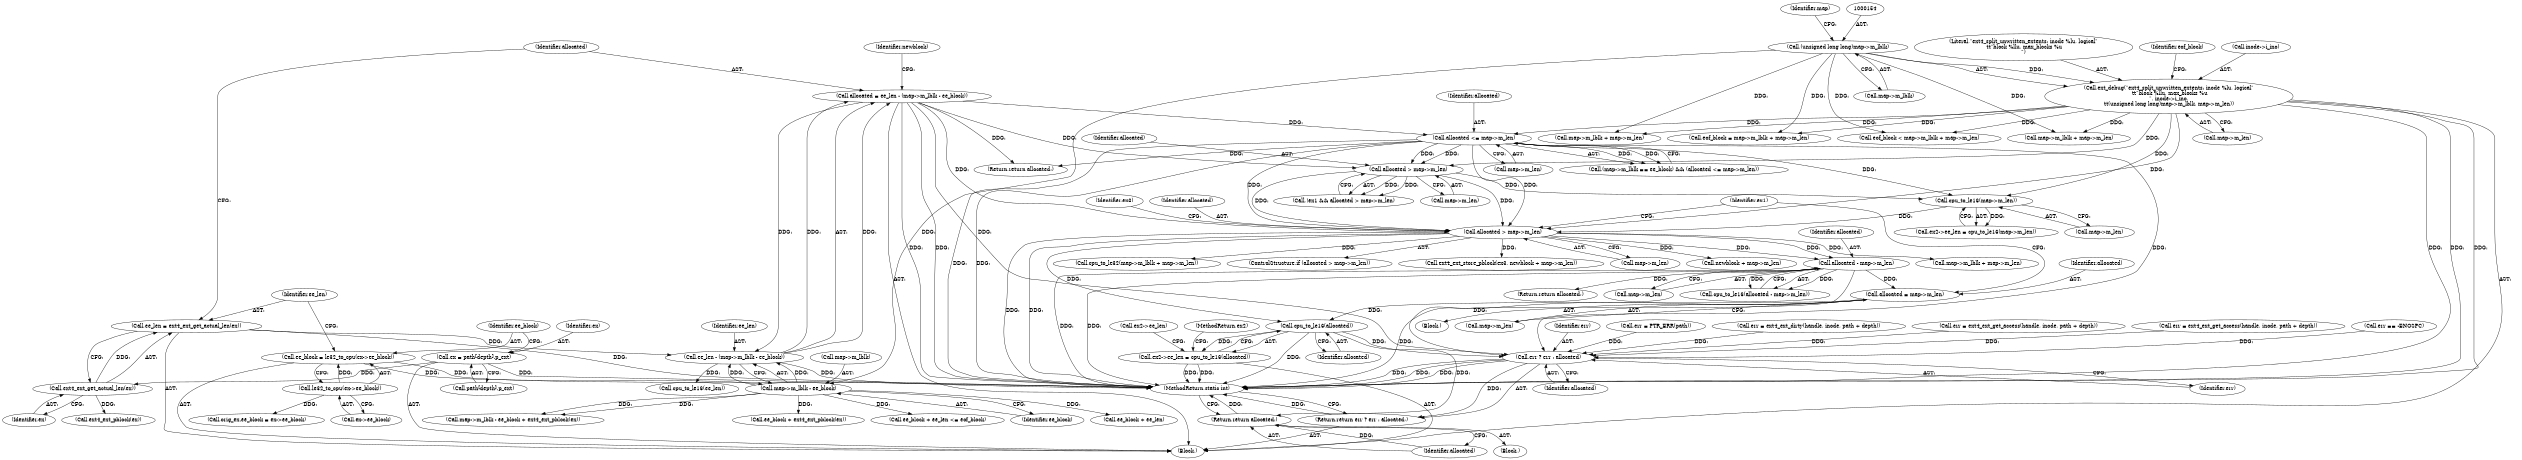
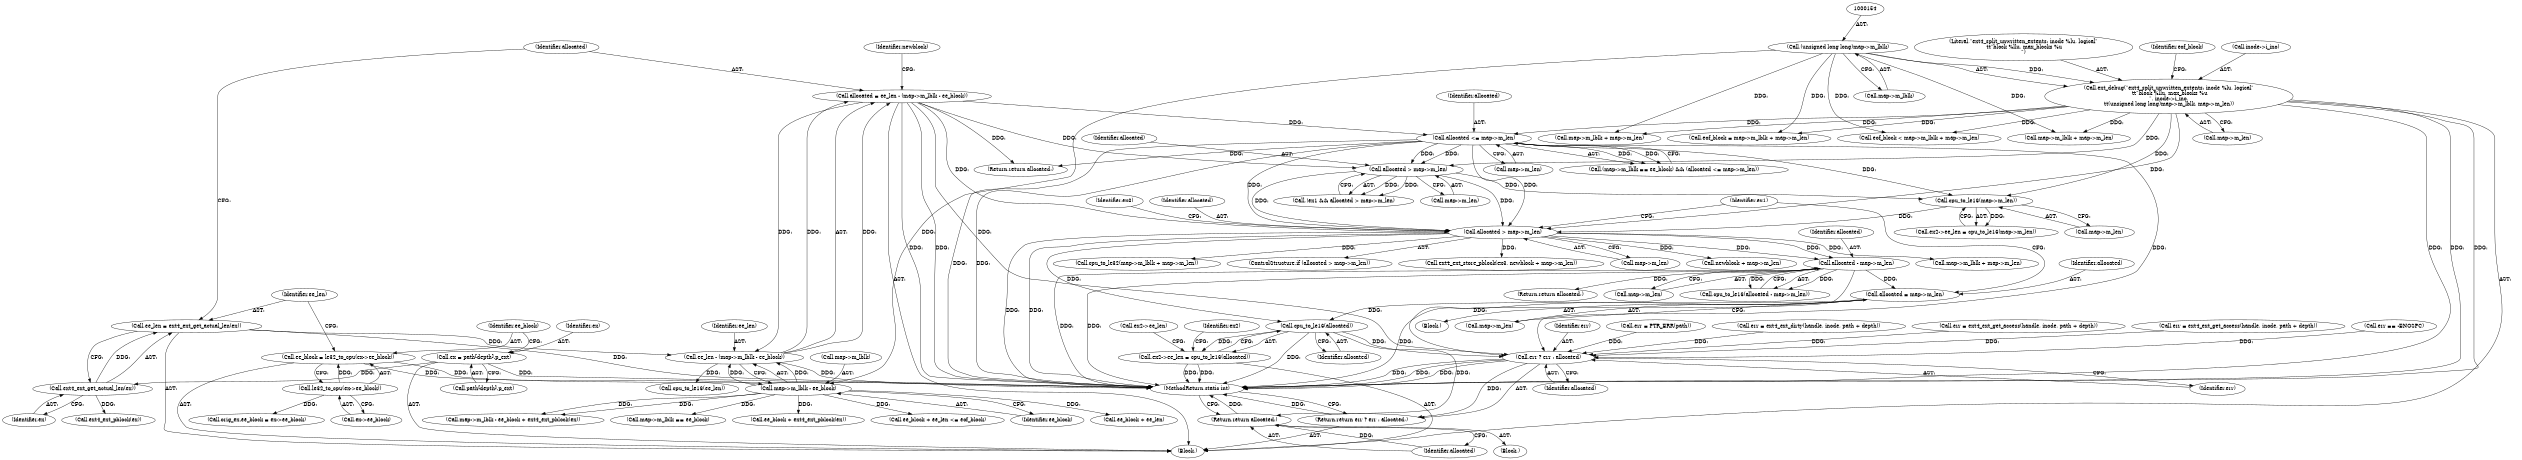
(1810, 9) -> none
(1222, 326) -> (1222, 326)
none -> (668, 420)
